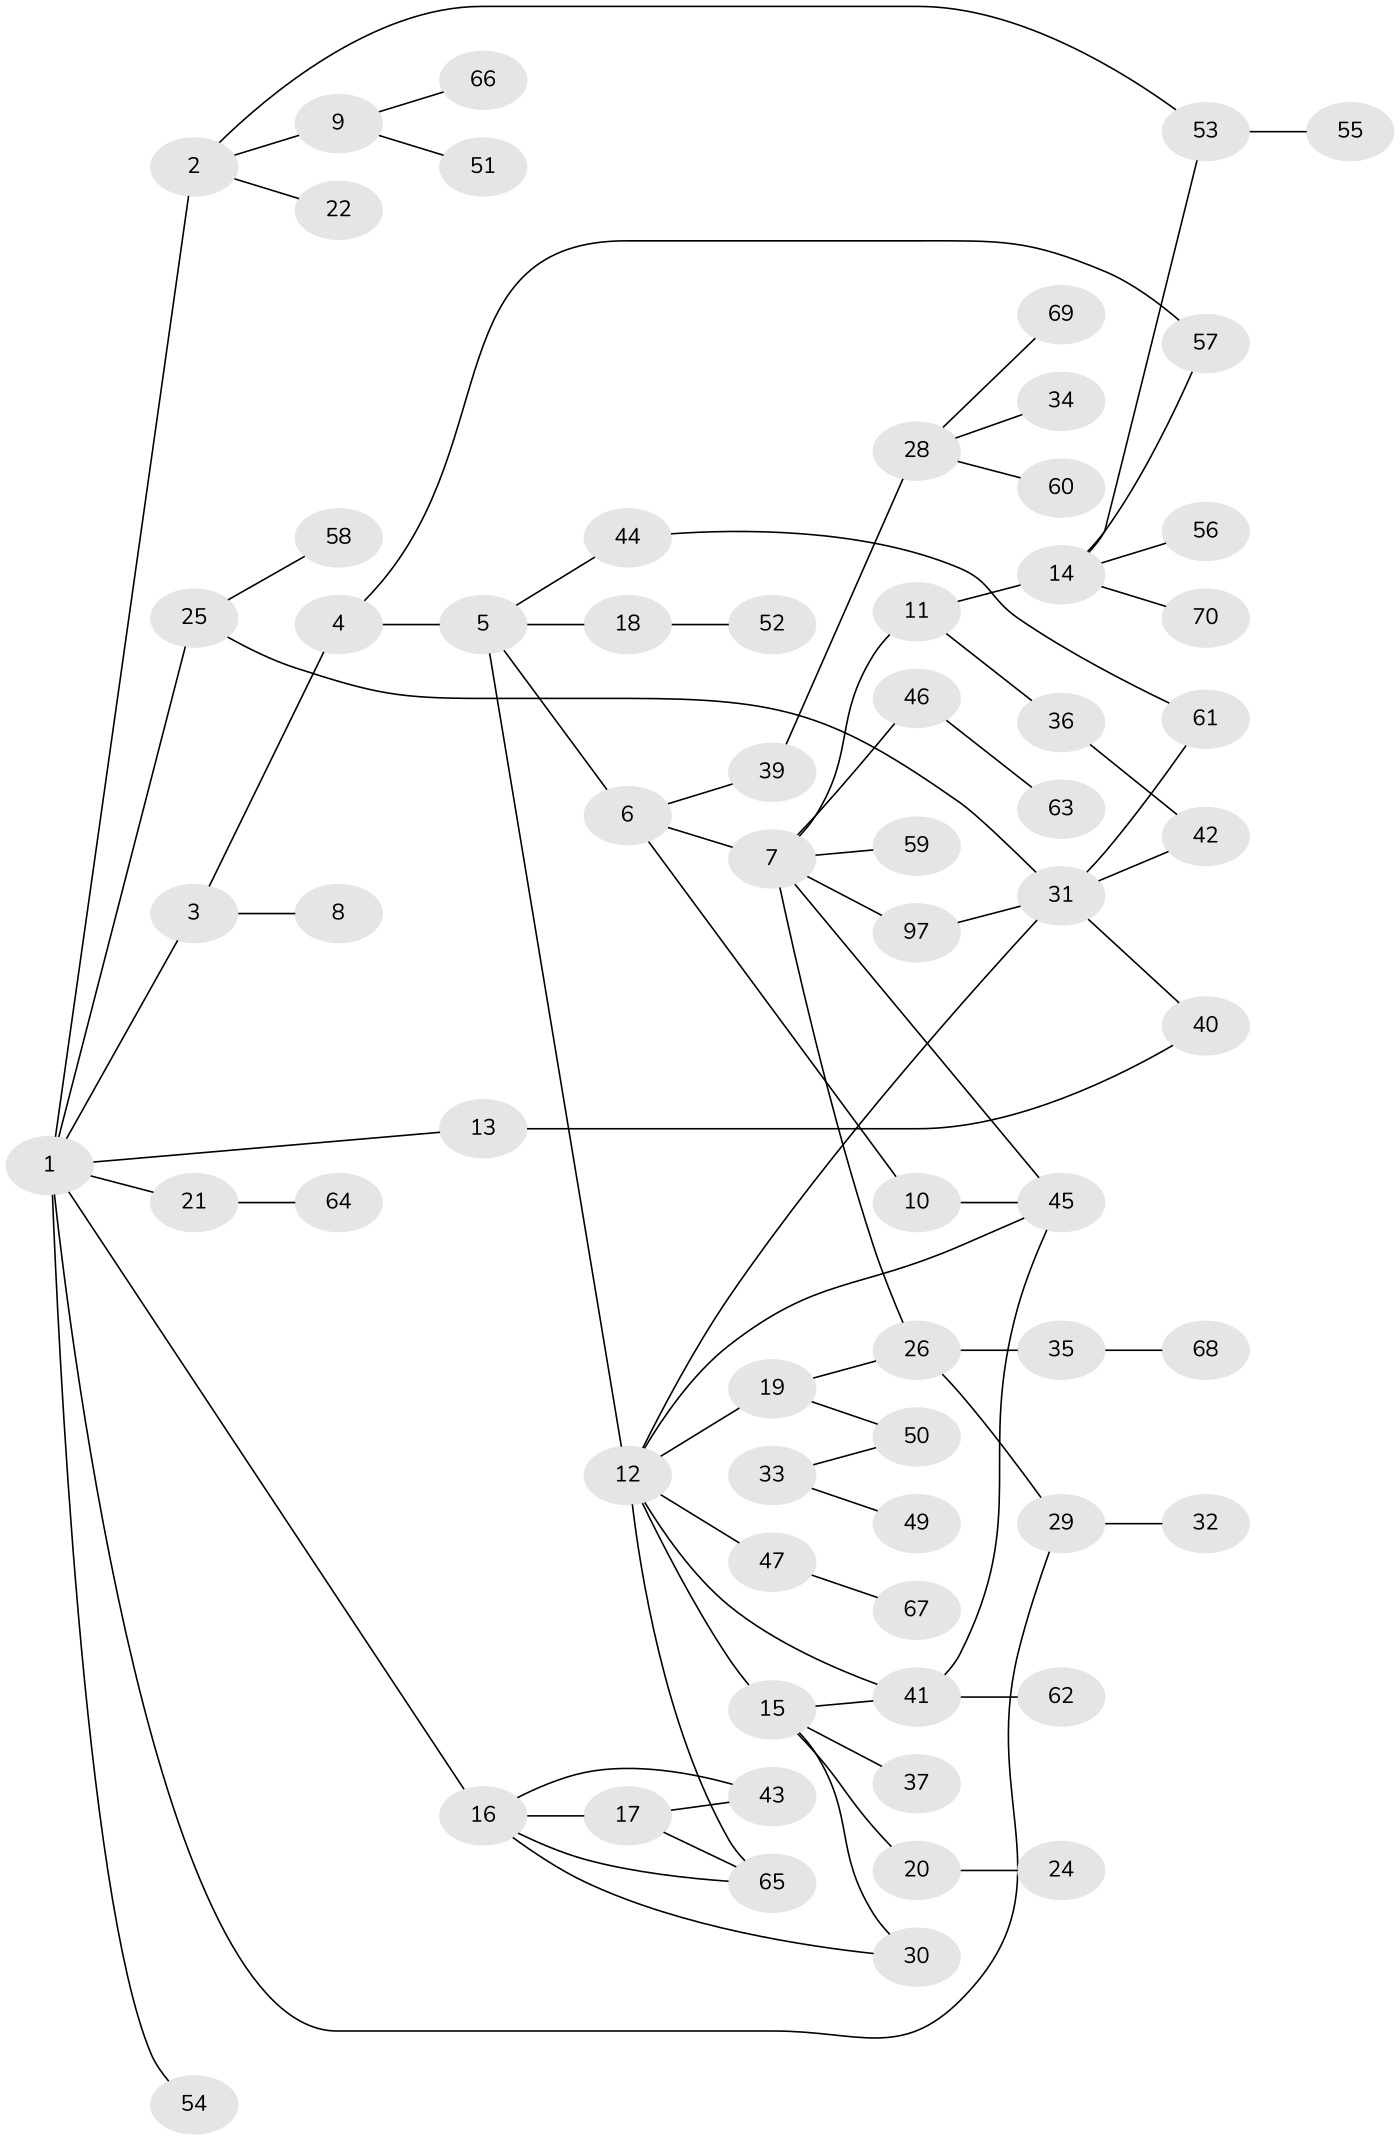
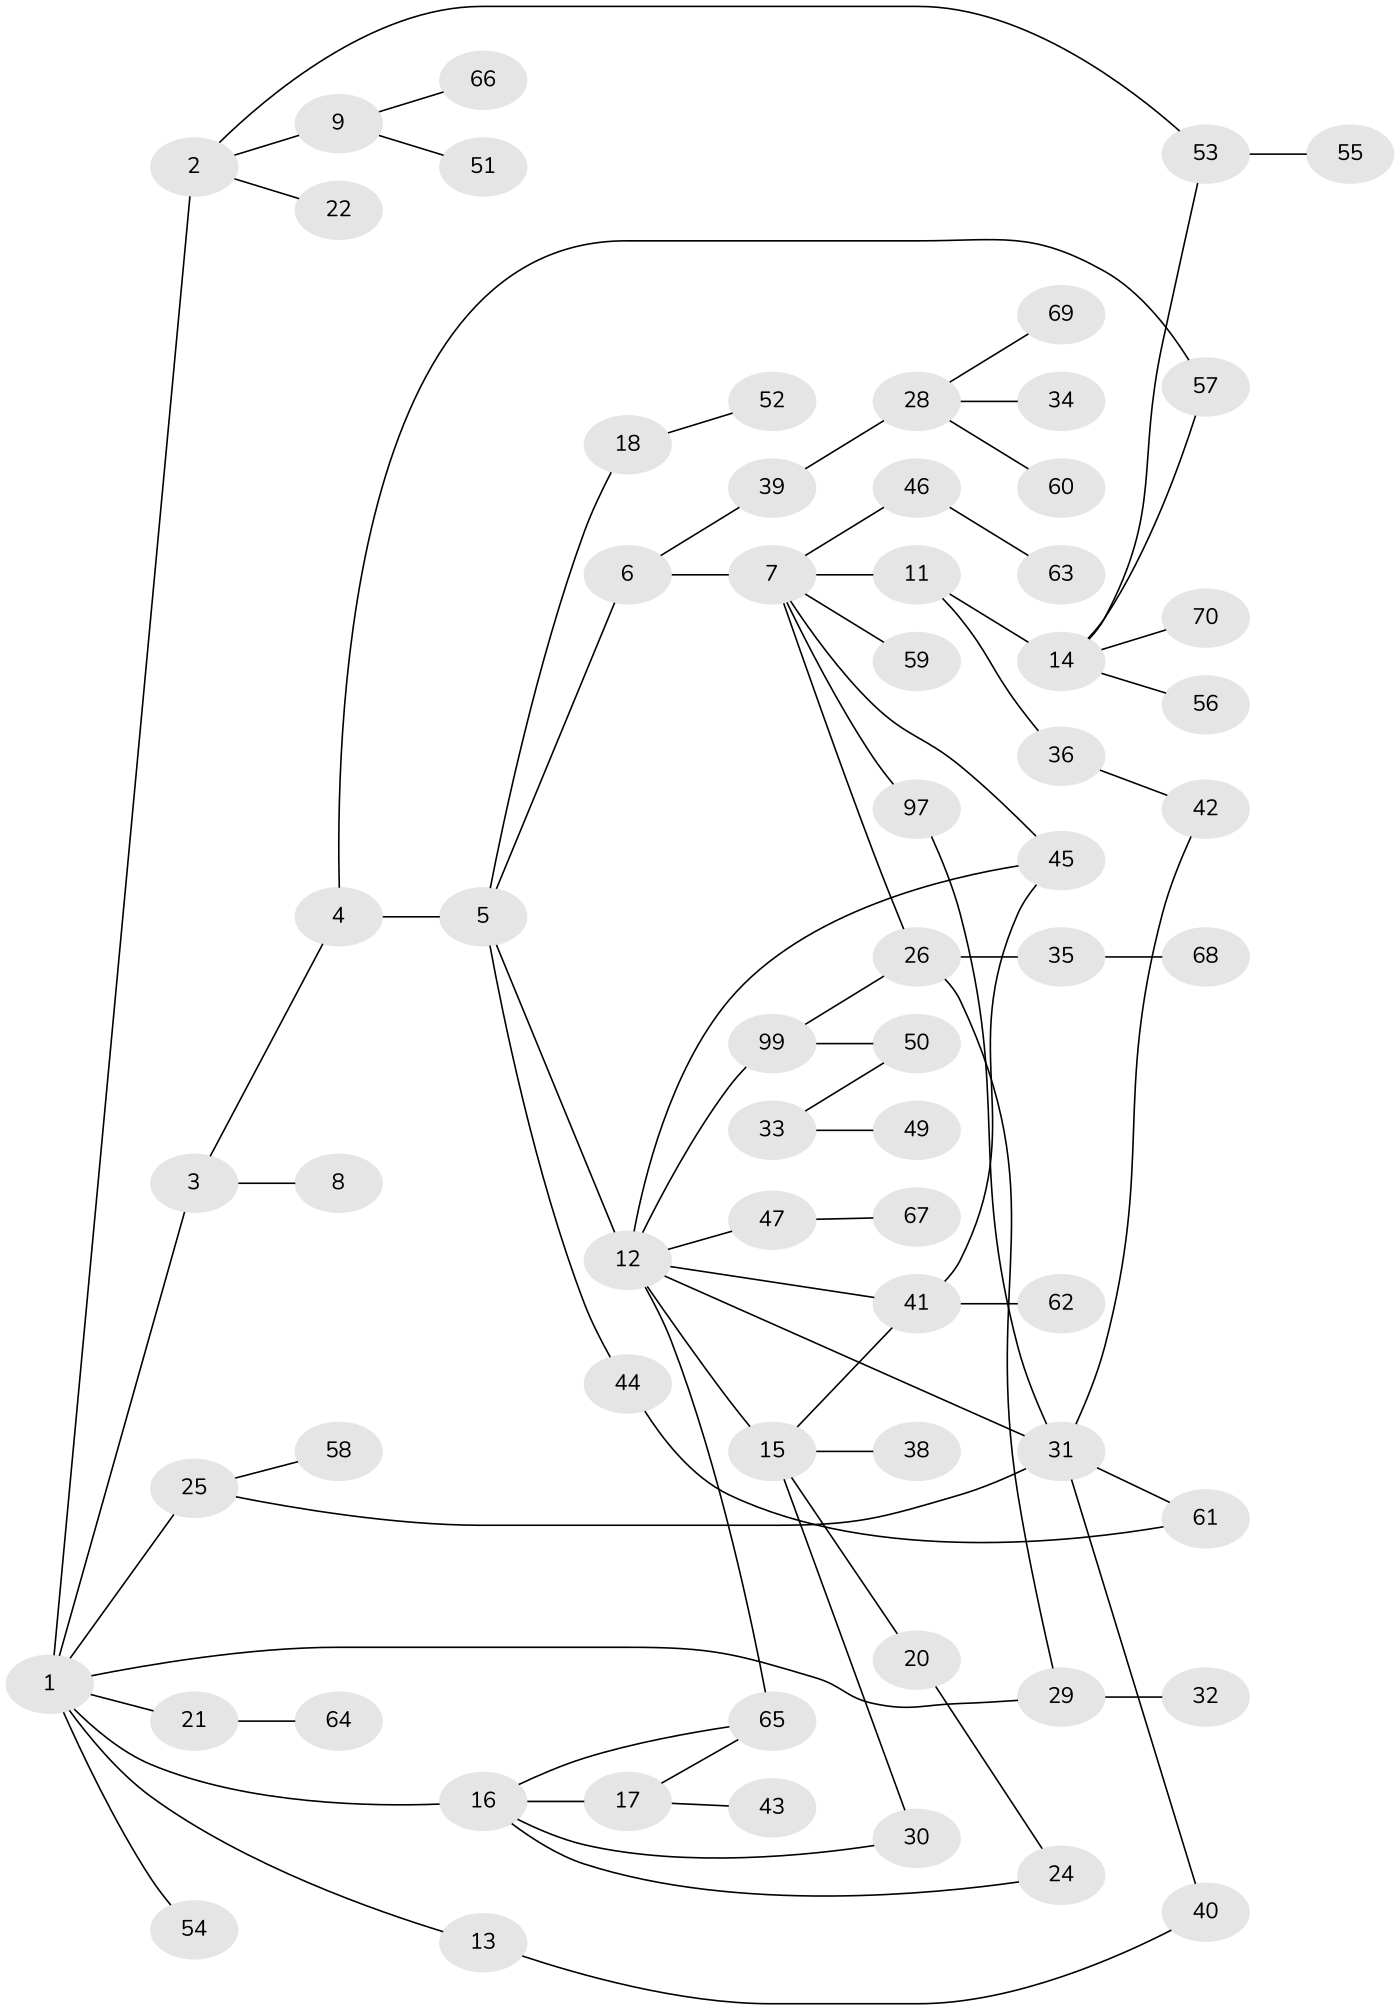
(917, 1203) -> none
(772, 1389) -> (772, 1044)
(623, 1768) -> (759, 1894)
(917, 1784) -> (917, 1451)
